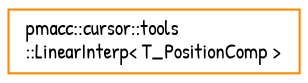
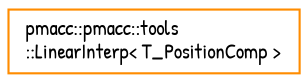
(154, 41) -> (154, 41)
